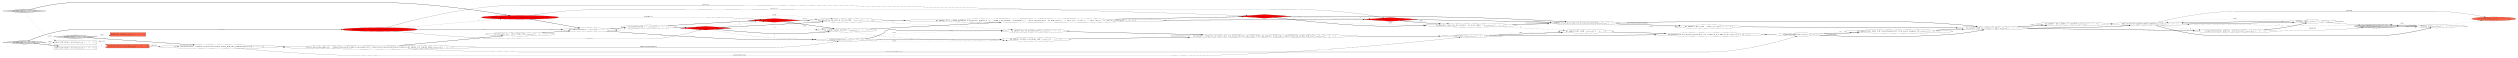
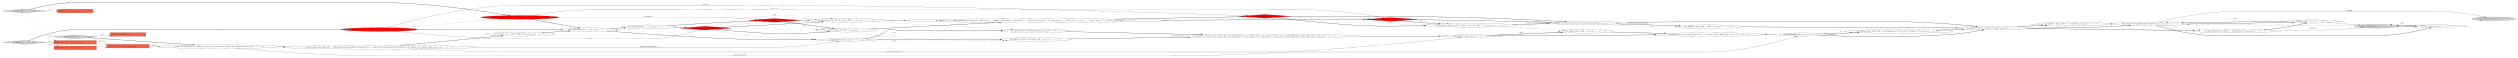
none -> (75, 11)
(2494, 19) -> (2494, 19)
(75, 42) -> (75, 42)
(46, 45) -> (46, 45)
(75, 48) -> (75, 48)
